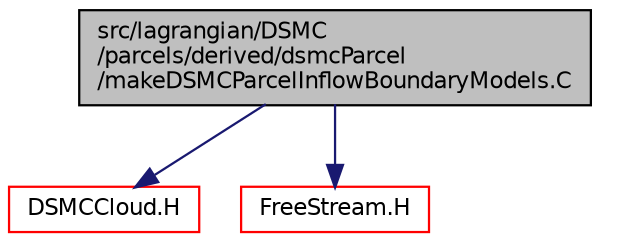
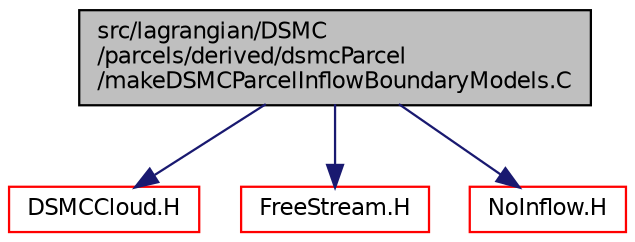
none -> (548, 209)
